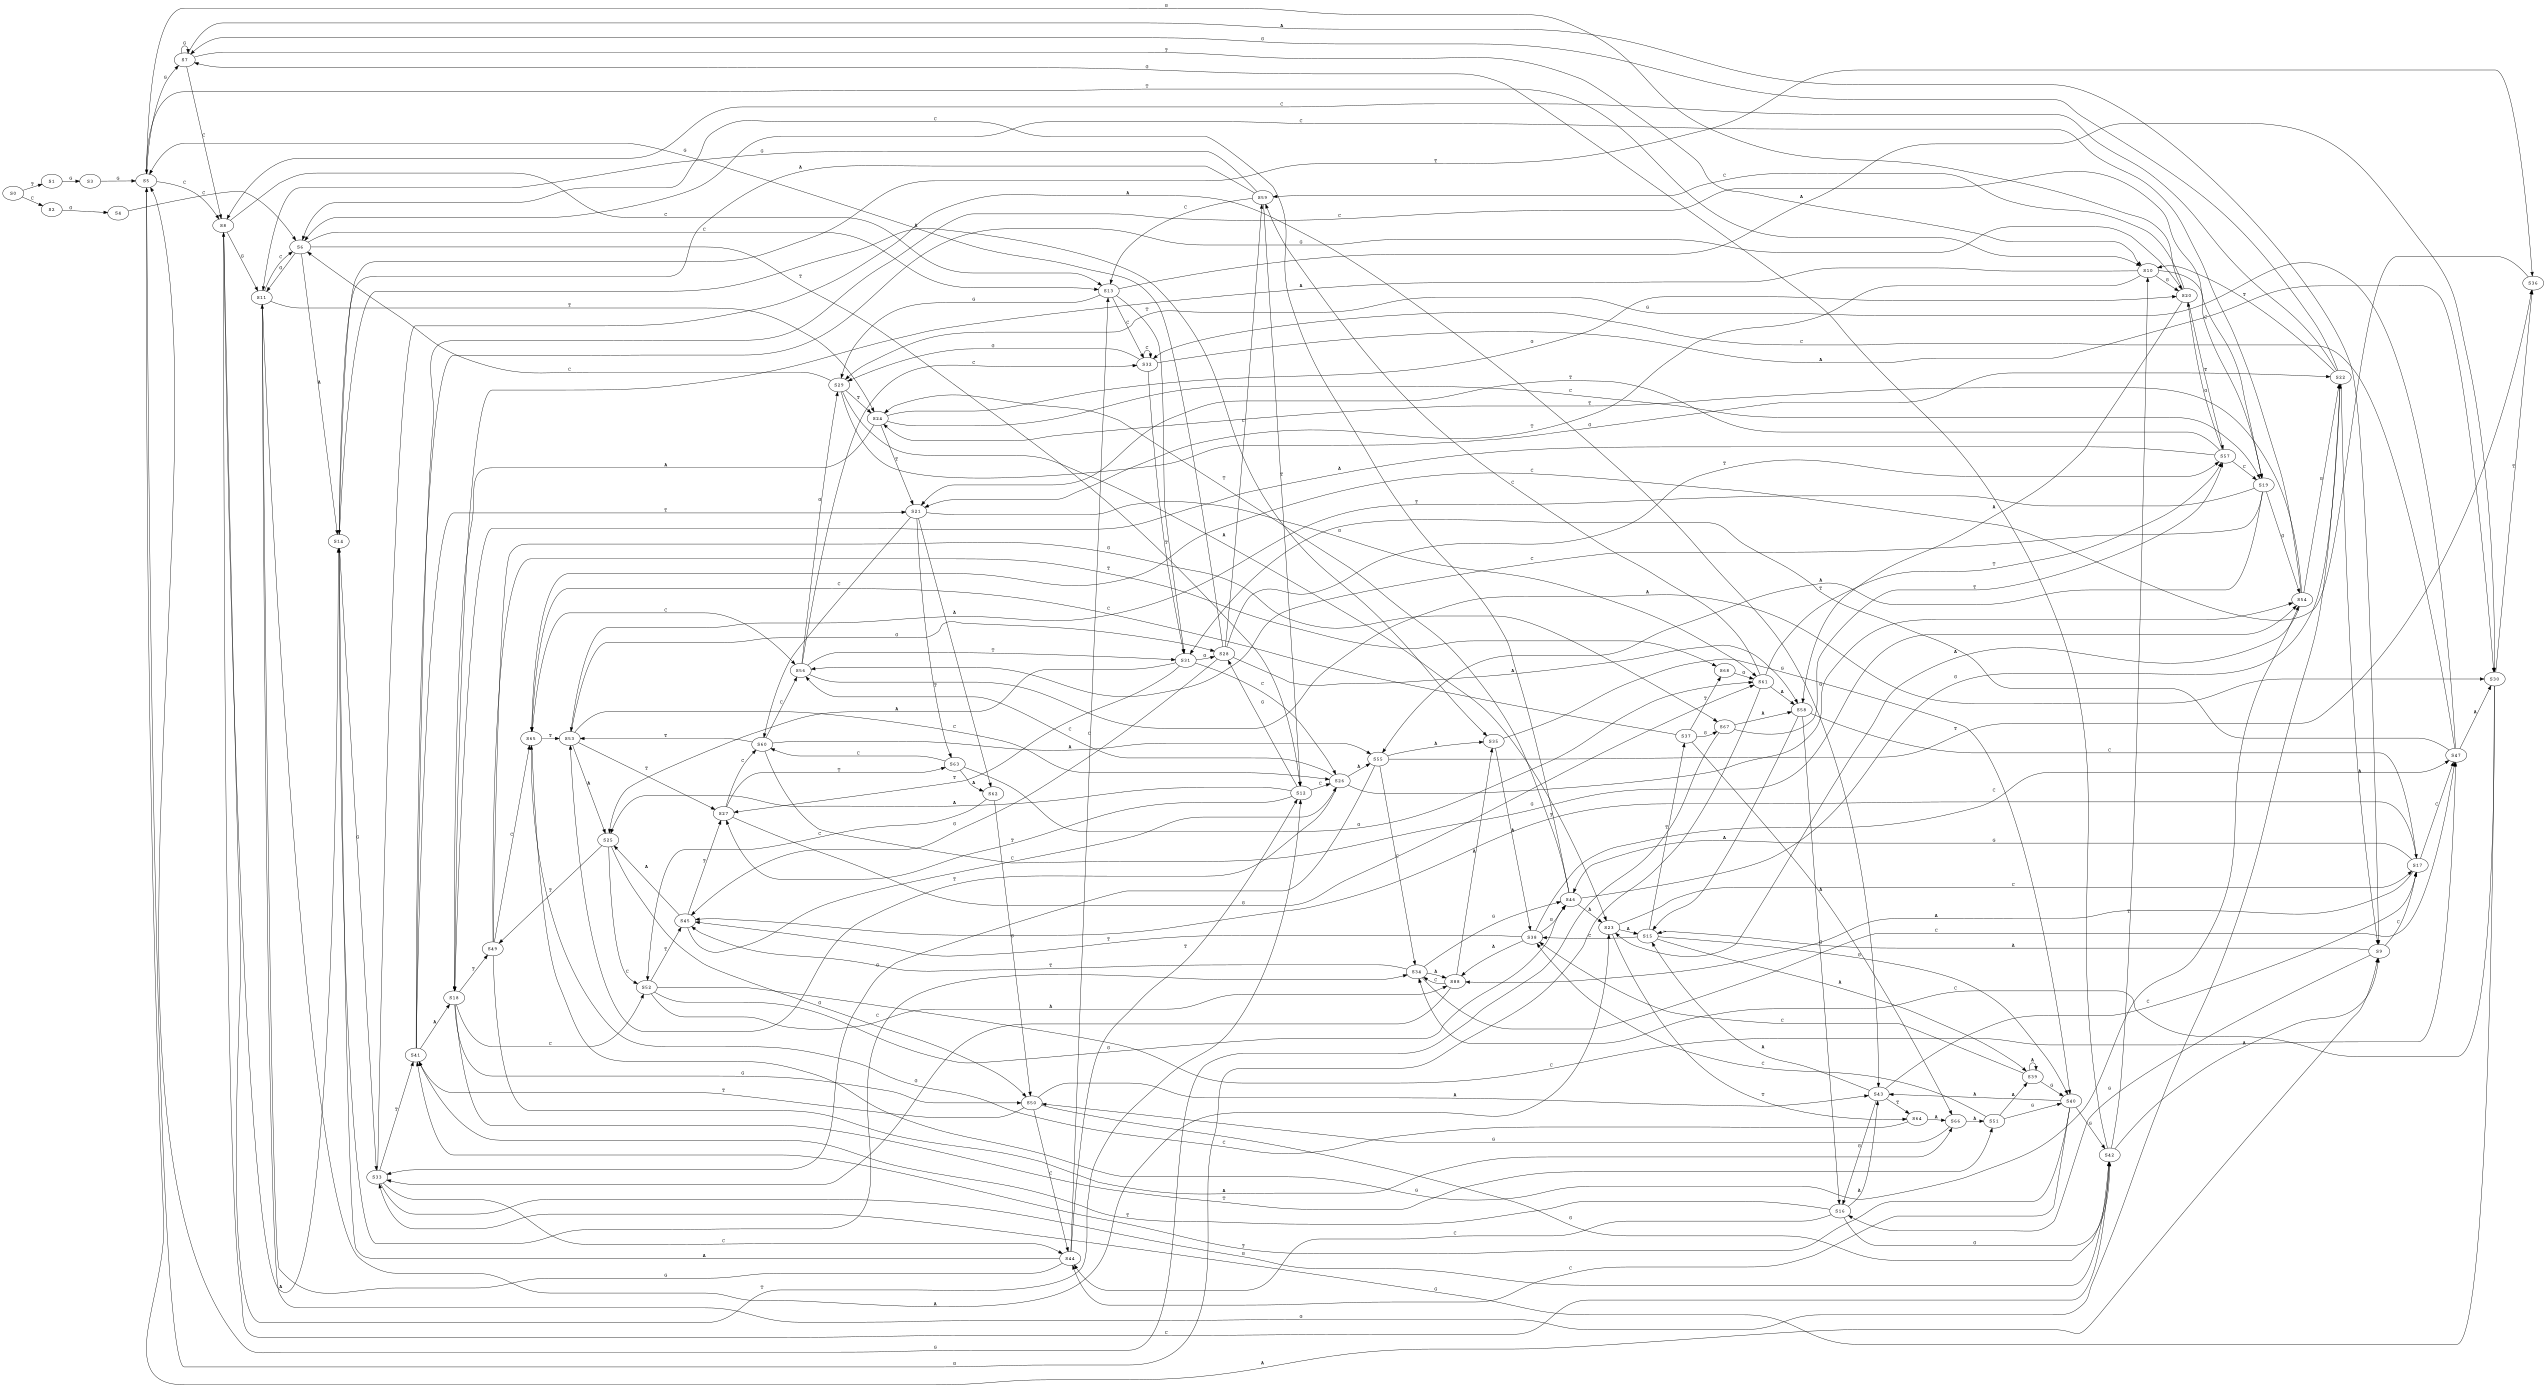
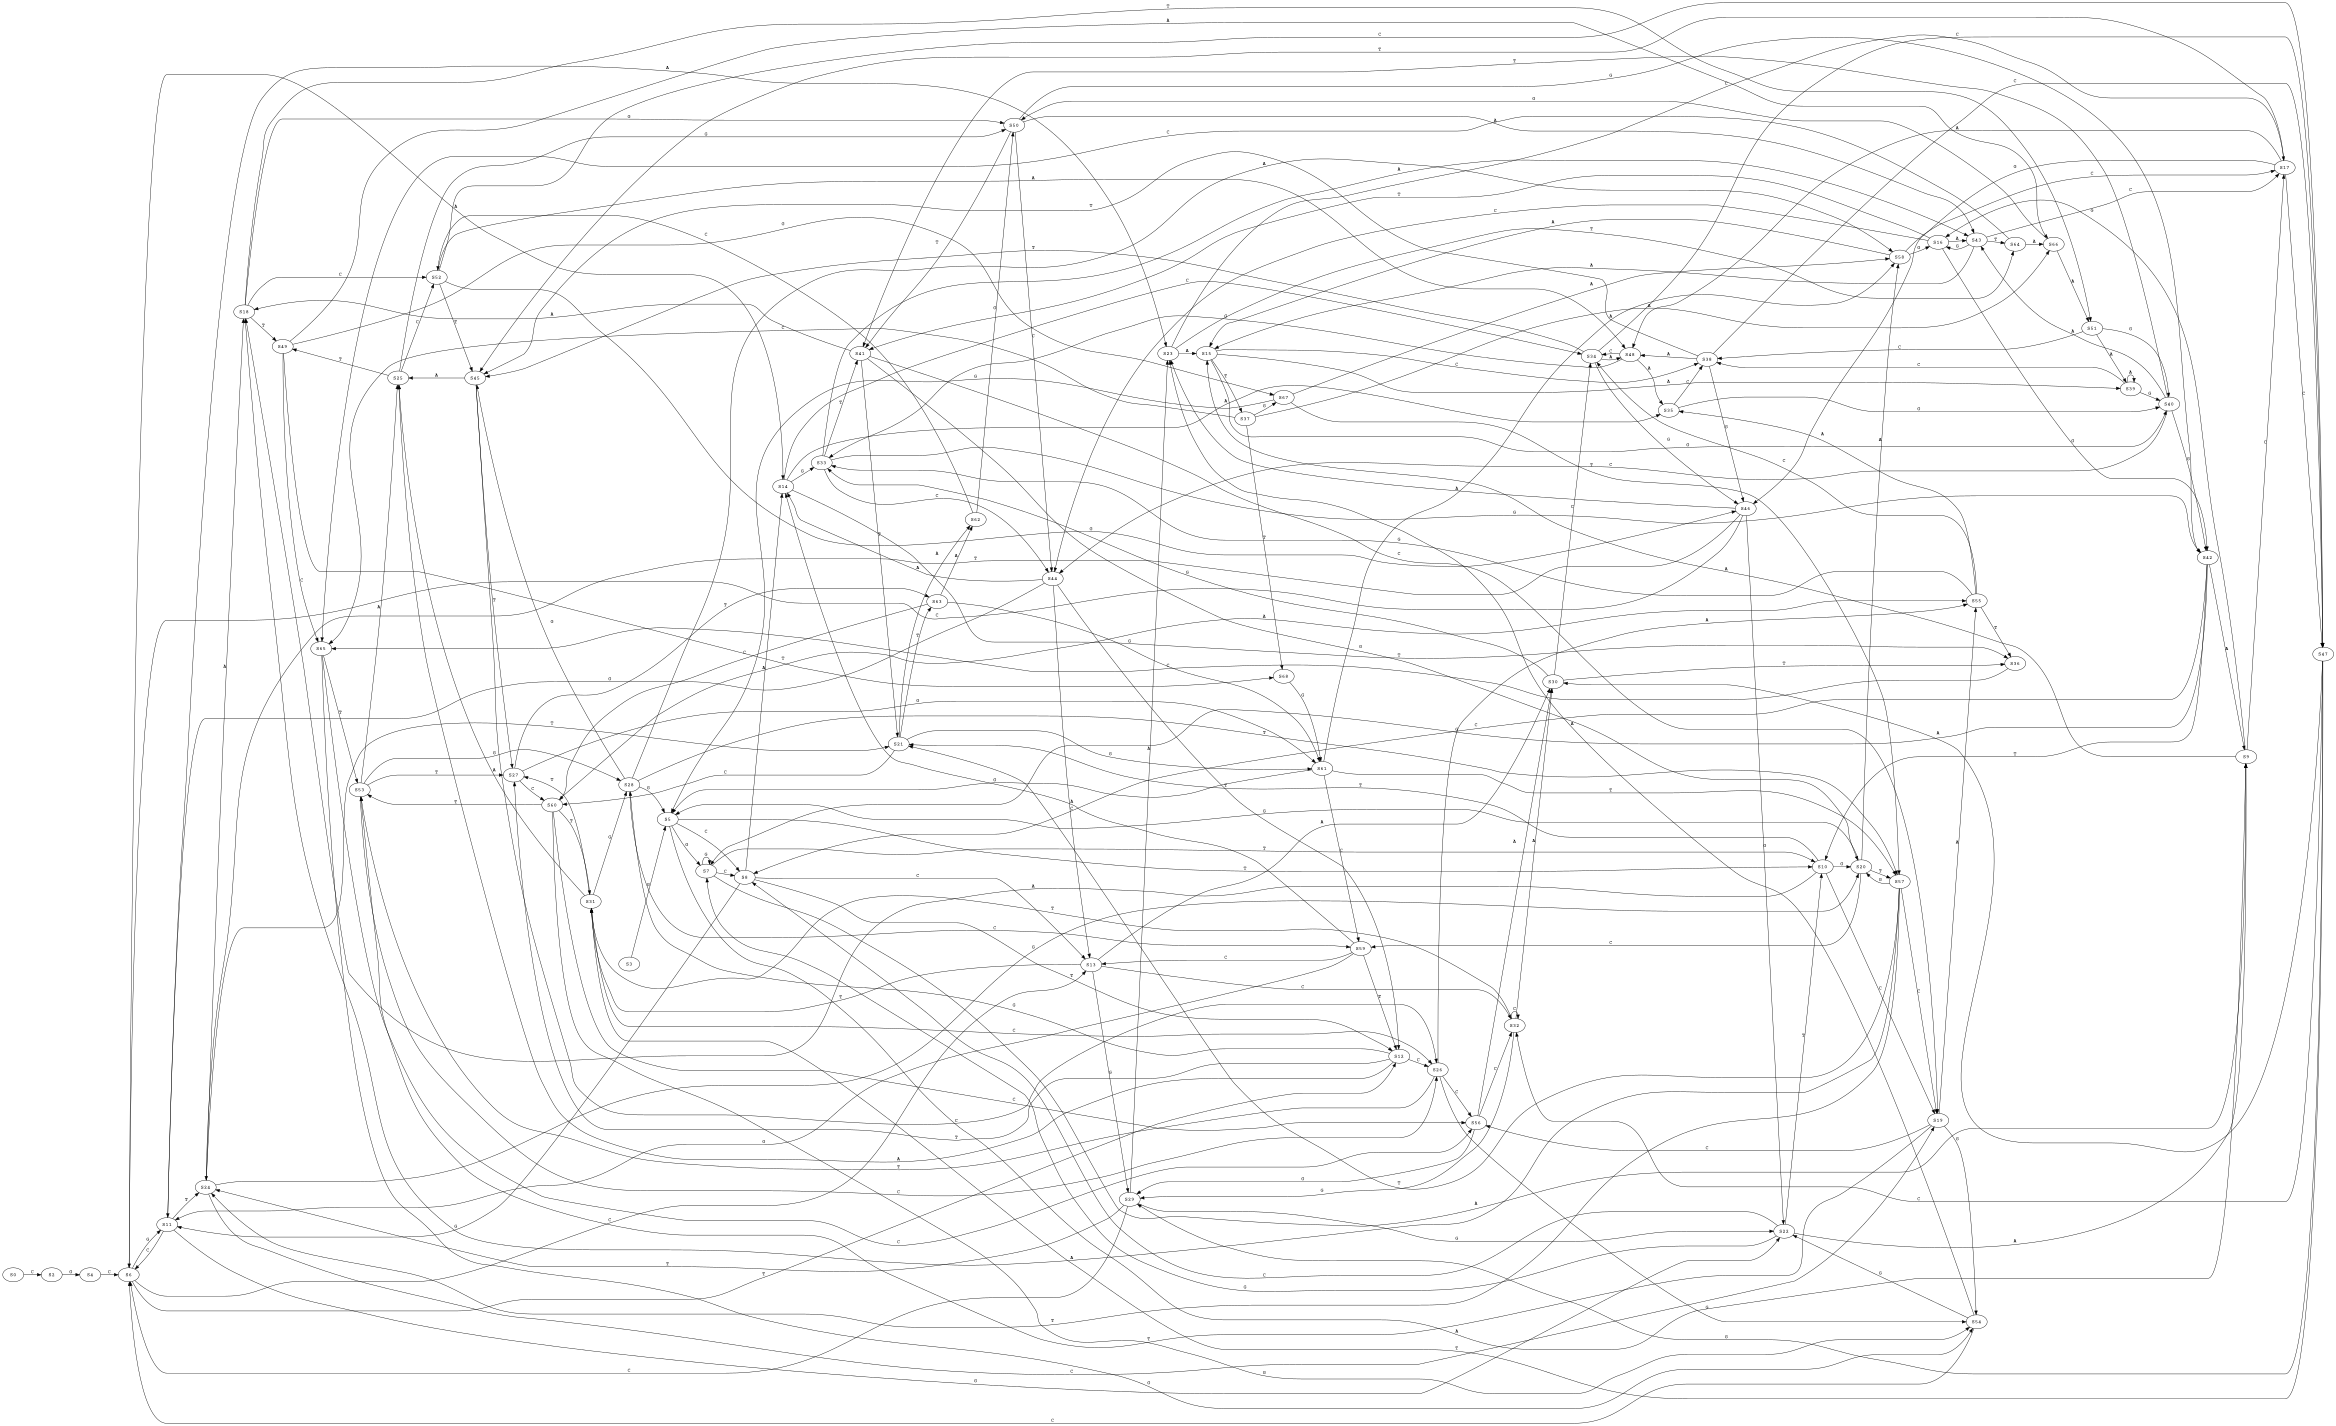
(52, 181) -> none
(1696, 401) -> (1159, 1310)
(988, 653) -> (577, 837)
(1513, 830) -> (1688, 382)
(1455, 982) -> (1630, 355)
